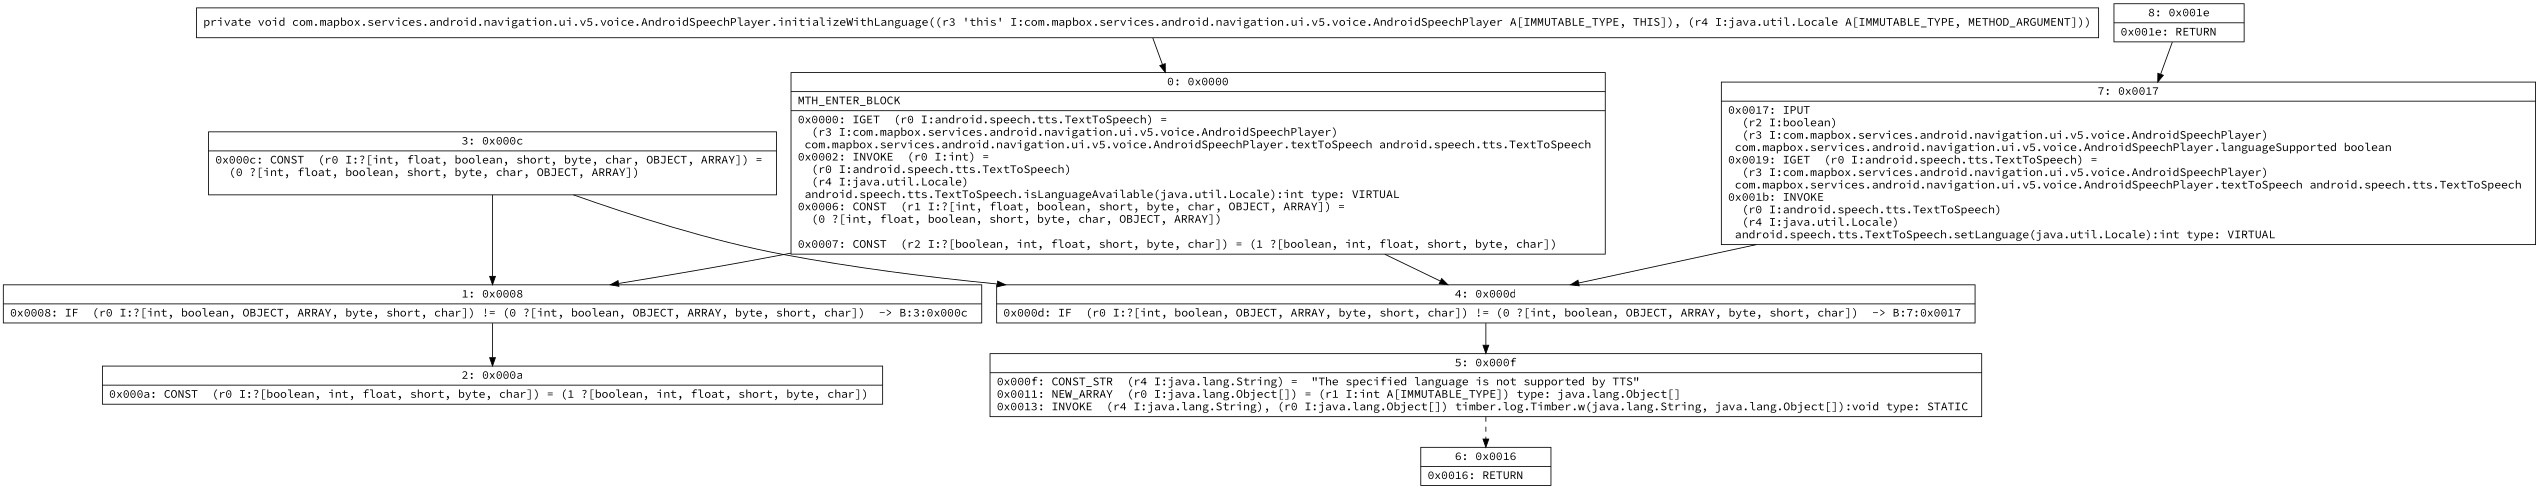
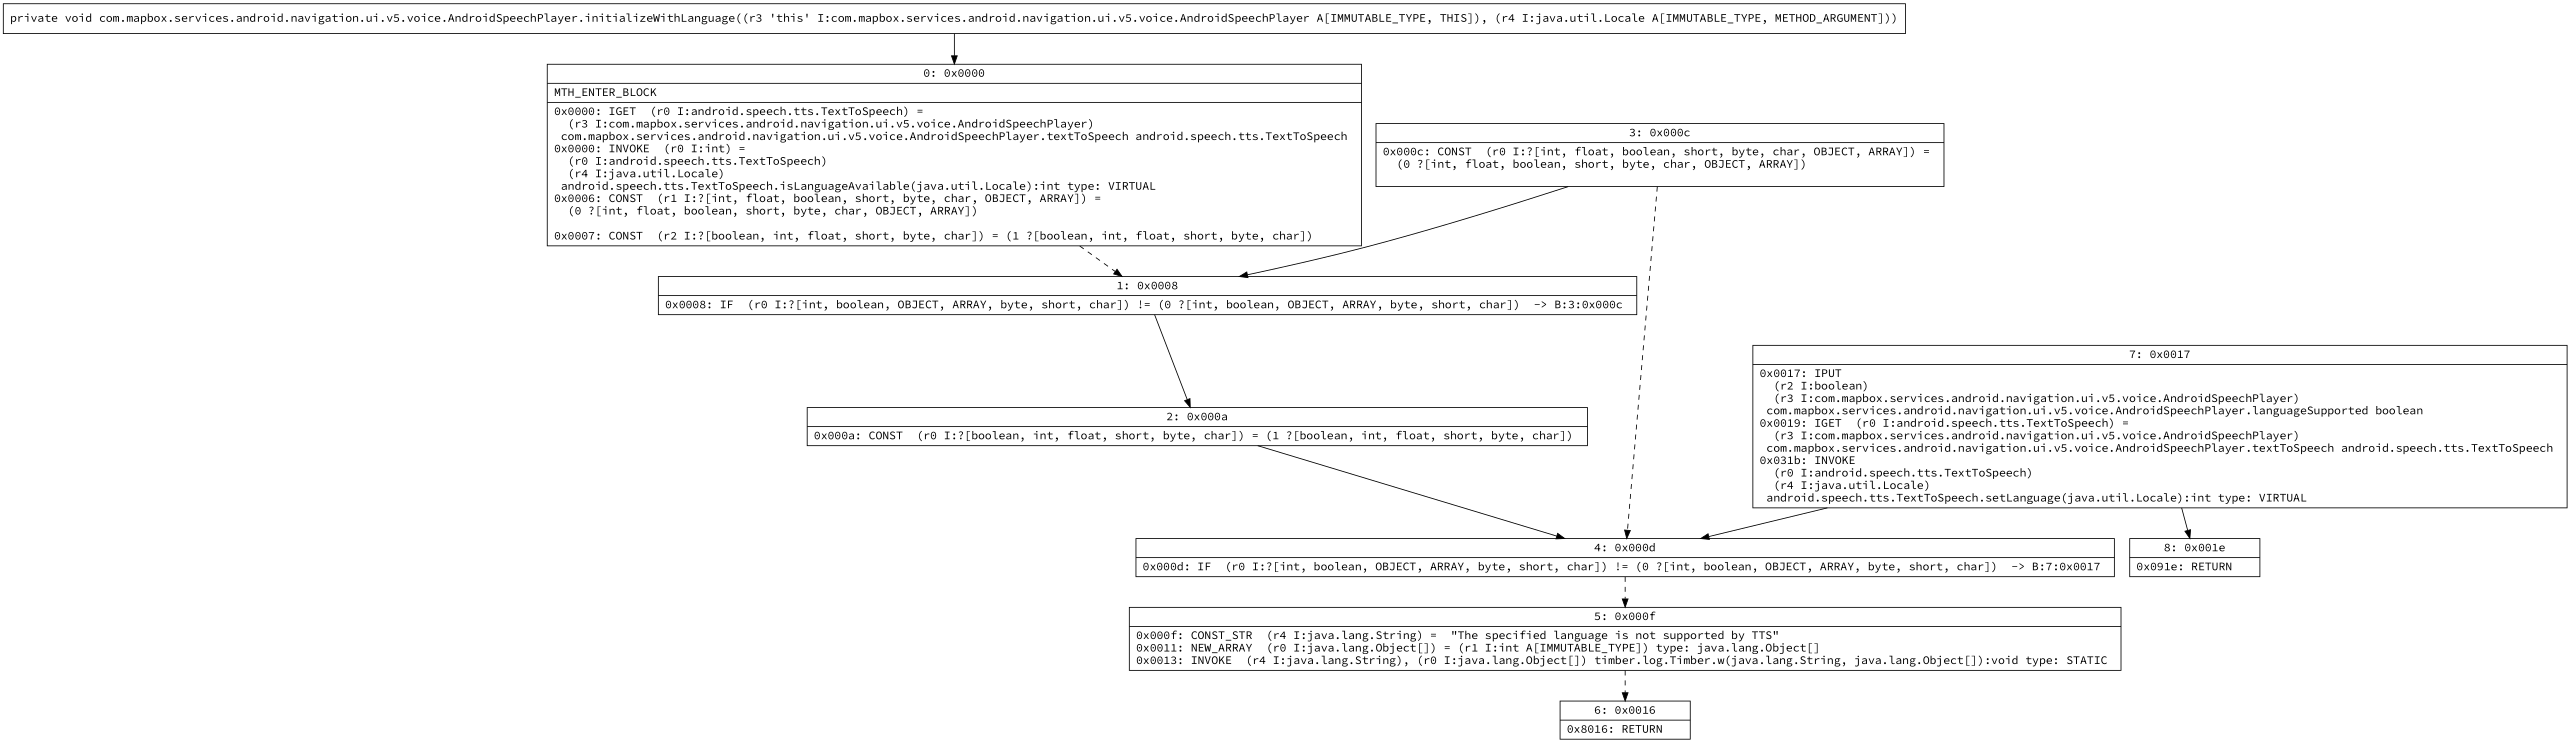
(2179, 32) -> (2195, 567)
(2166, 58) -> (2185, 519)
(897, 157) -> (653, 149)
(1783, 197) -> (1815, 461)
(761, 250) -> (1642, 358)
(1413, 268) -> (1407, 491)
(705, 269) -> (1097, 259)
(1486, 334) -> (1625, 588)
(1486, 476) -> (1625, 729)
